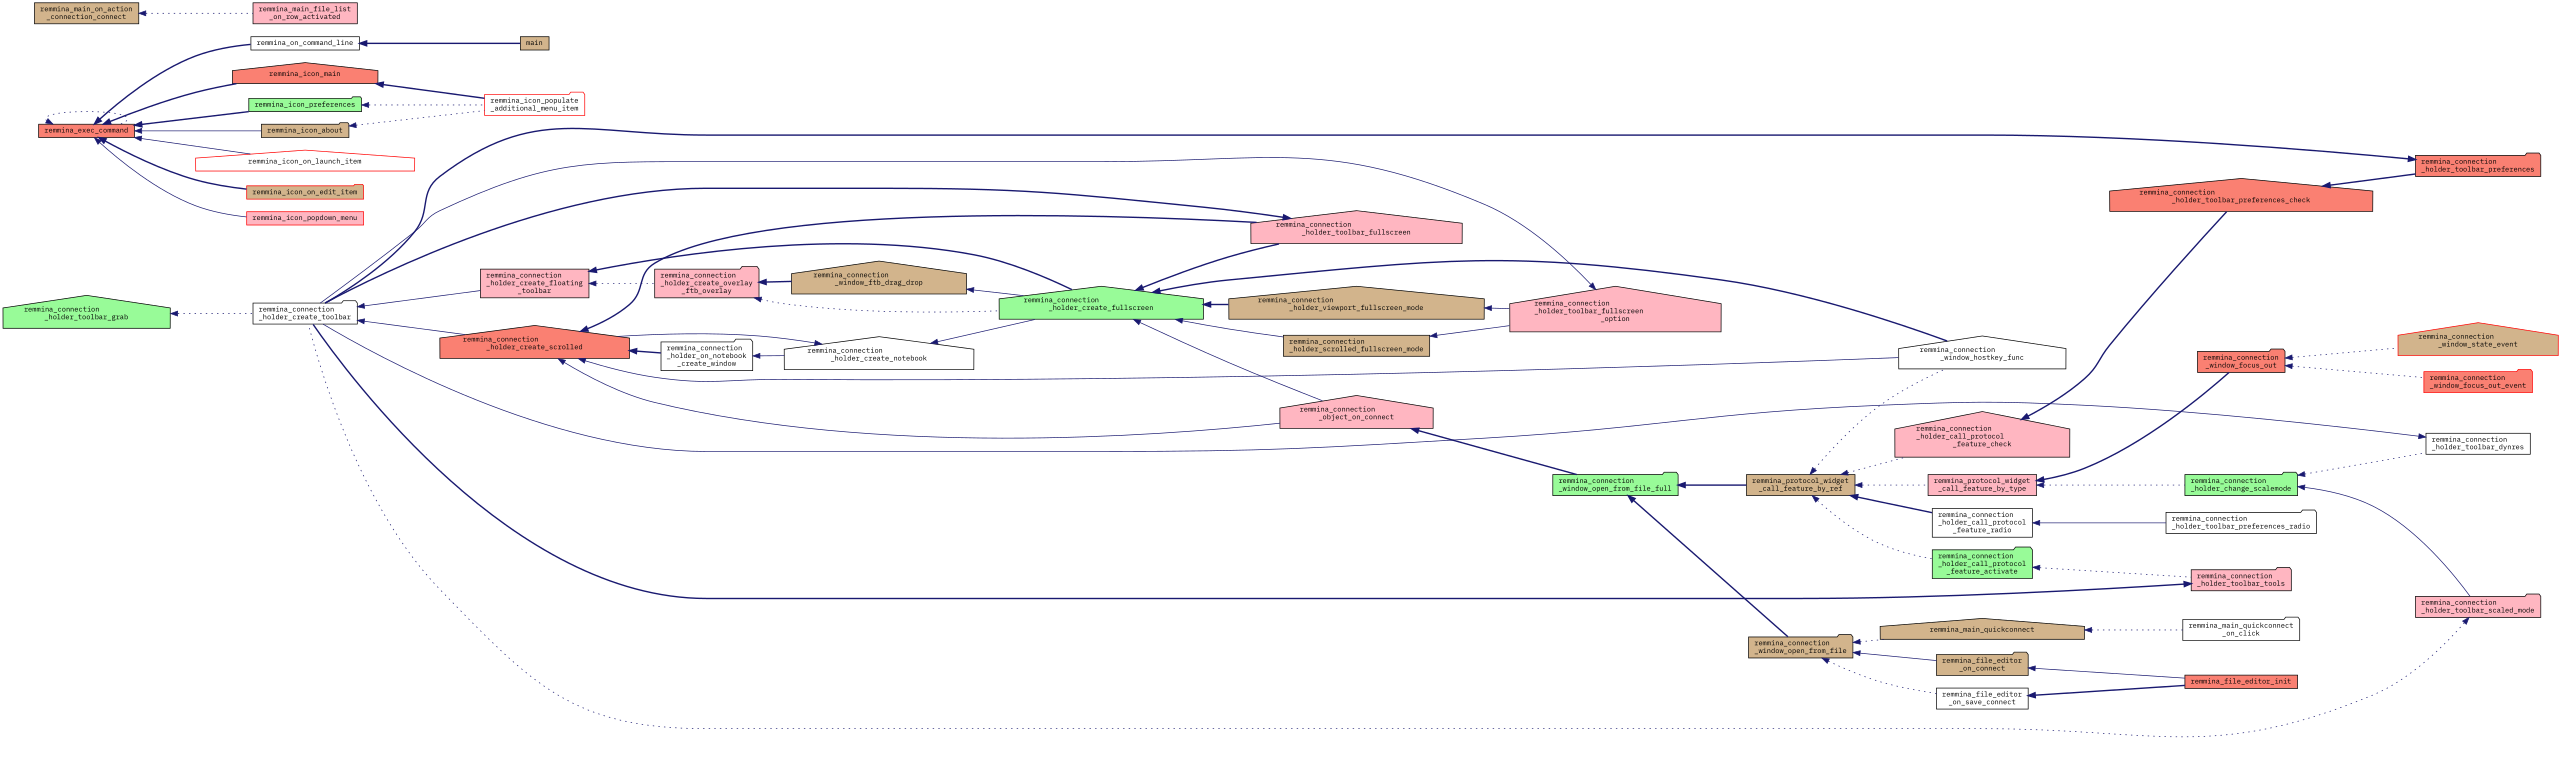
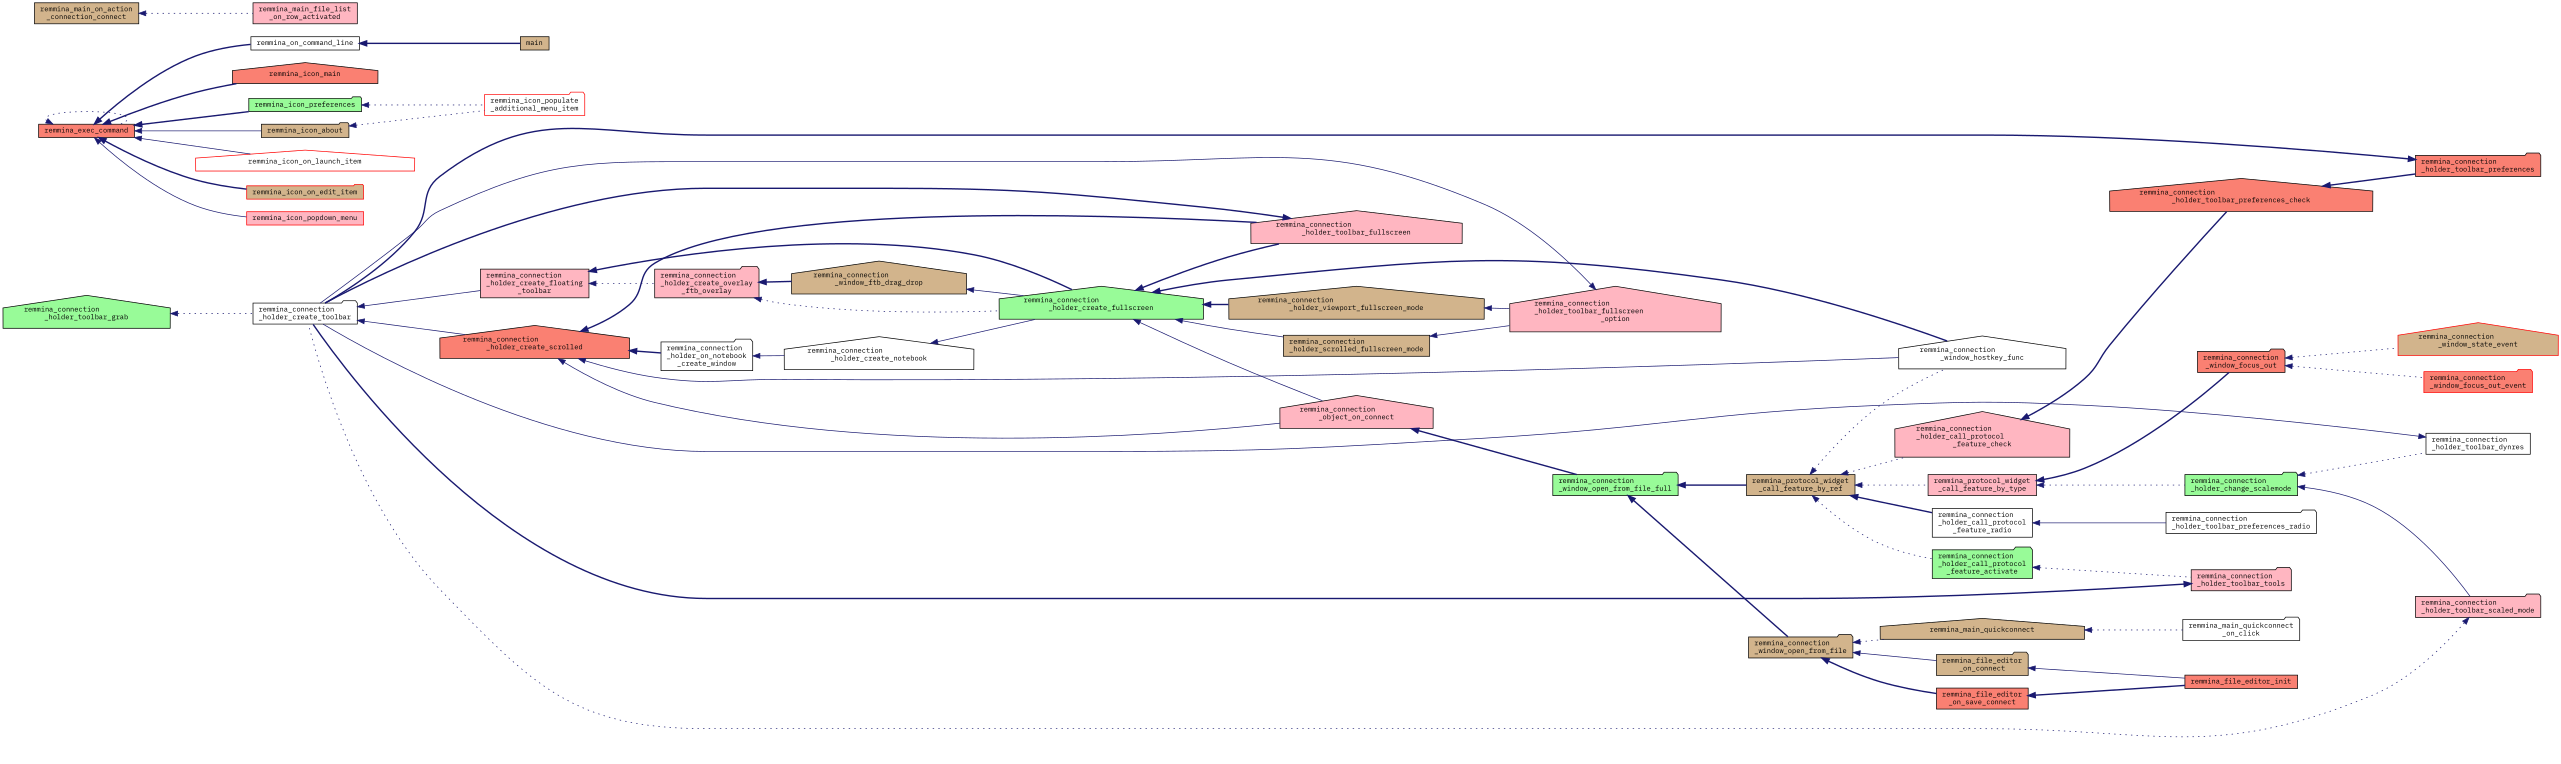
(434, 91) -> none
(717, 334) -> none
(1881, 682) -> (1881, 682)
(1982, 699) -> (1982, 699)
